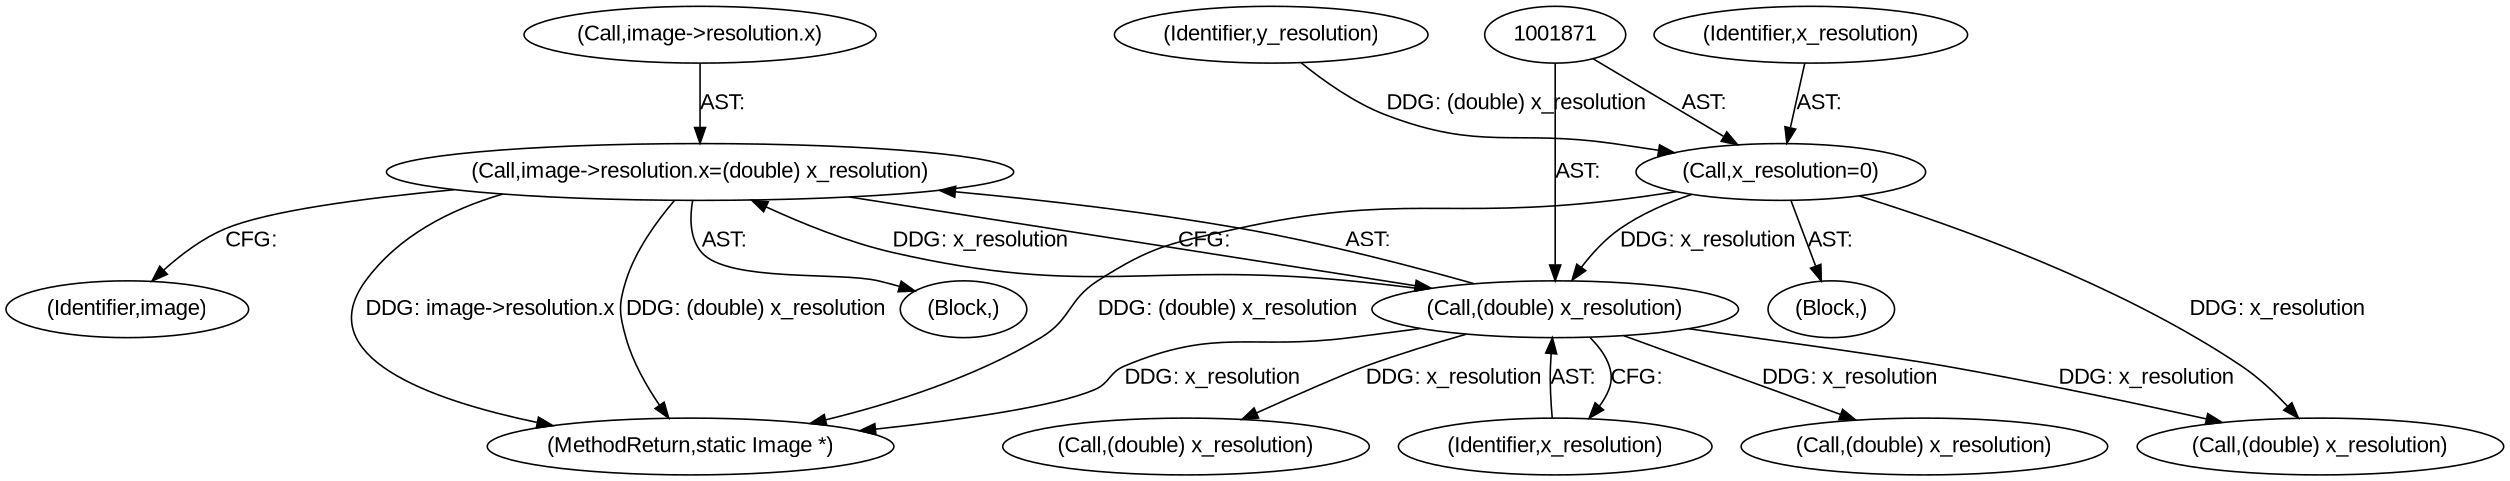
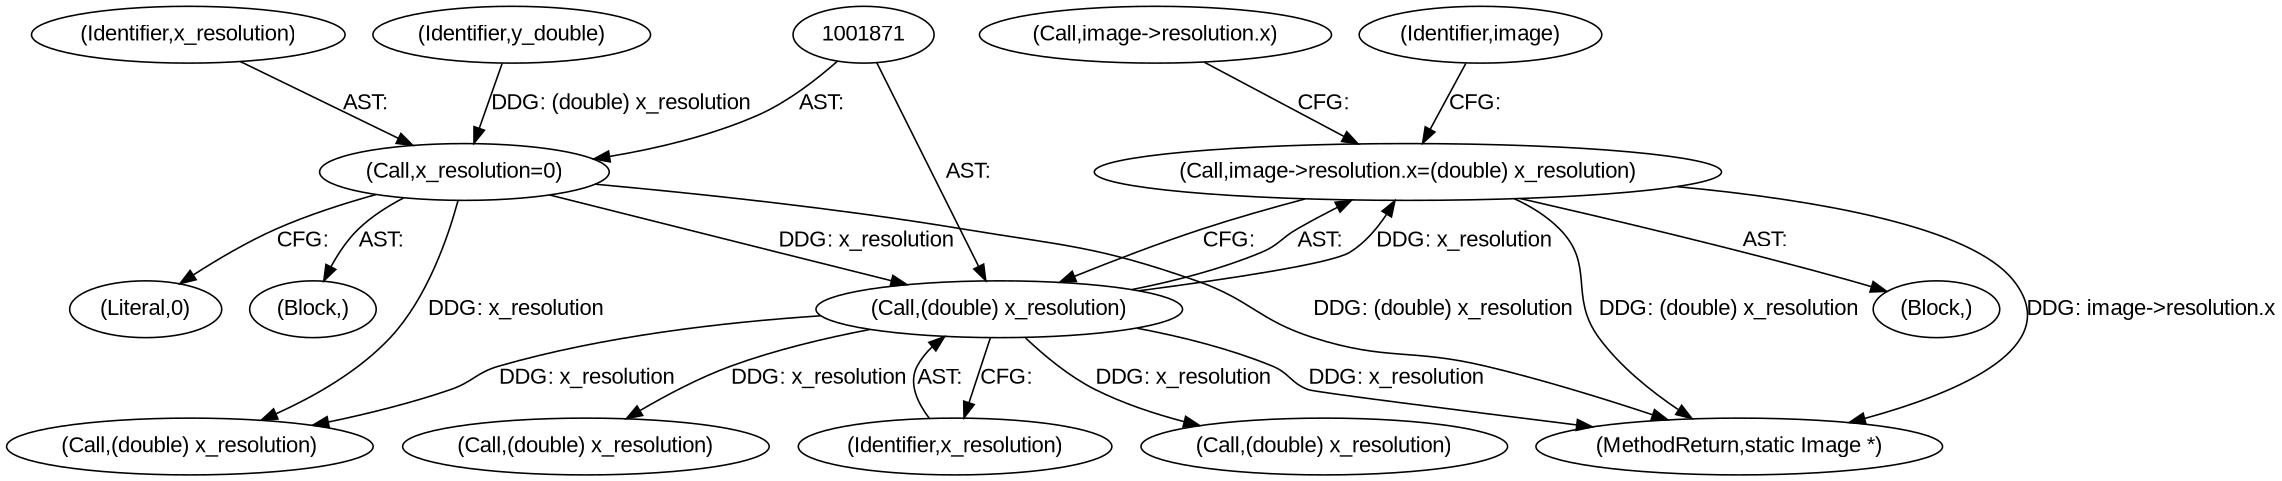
(1271, 35) -> (512, 35)
(726, 103) -> (1327, 103)
(302, 209) -> (1448, 96)
none -> (146, 309)
